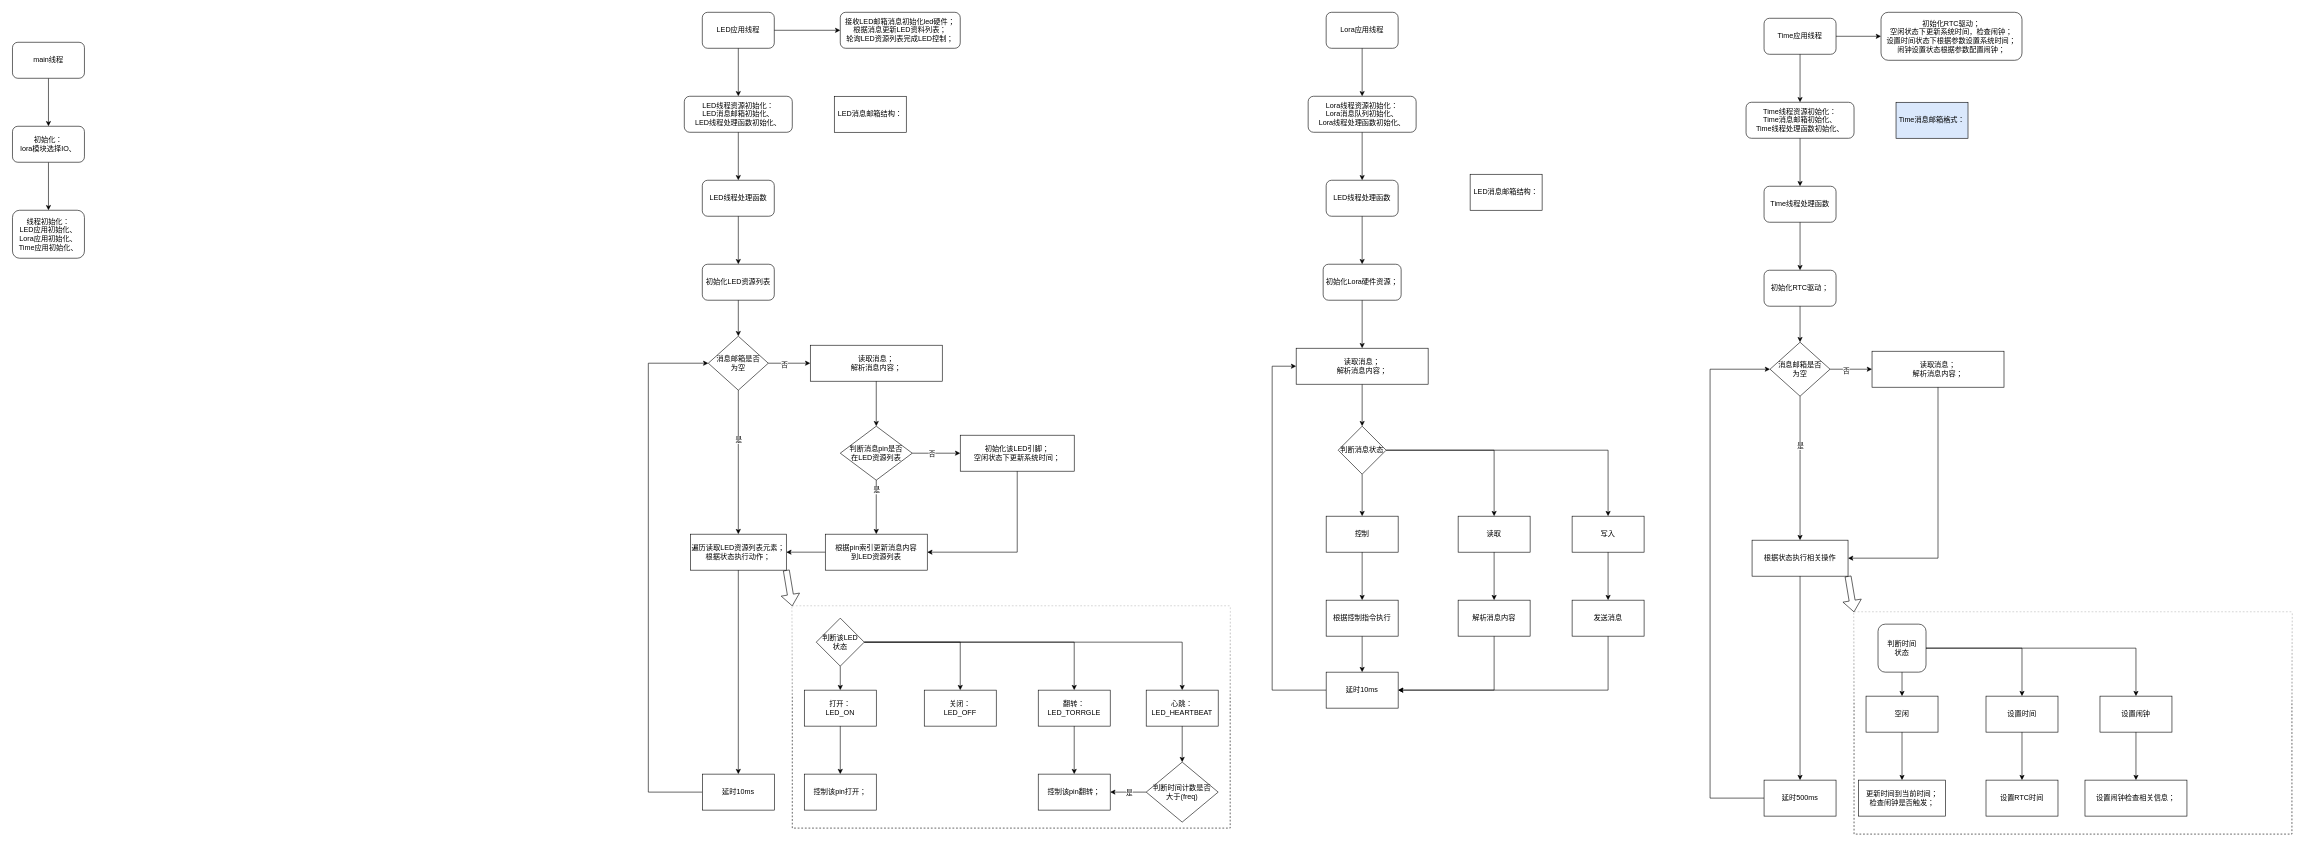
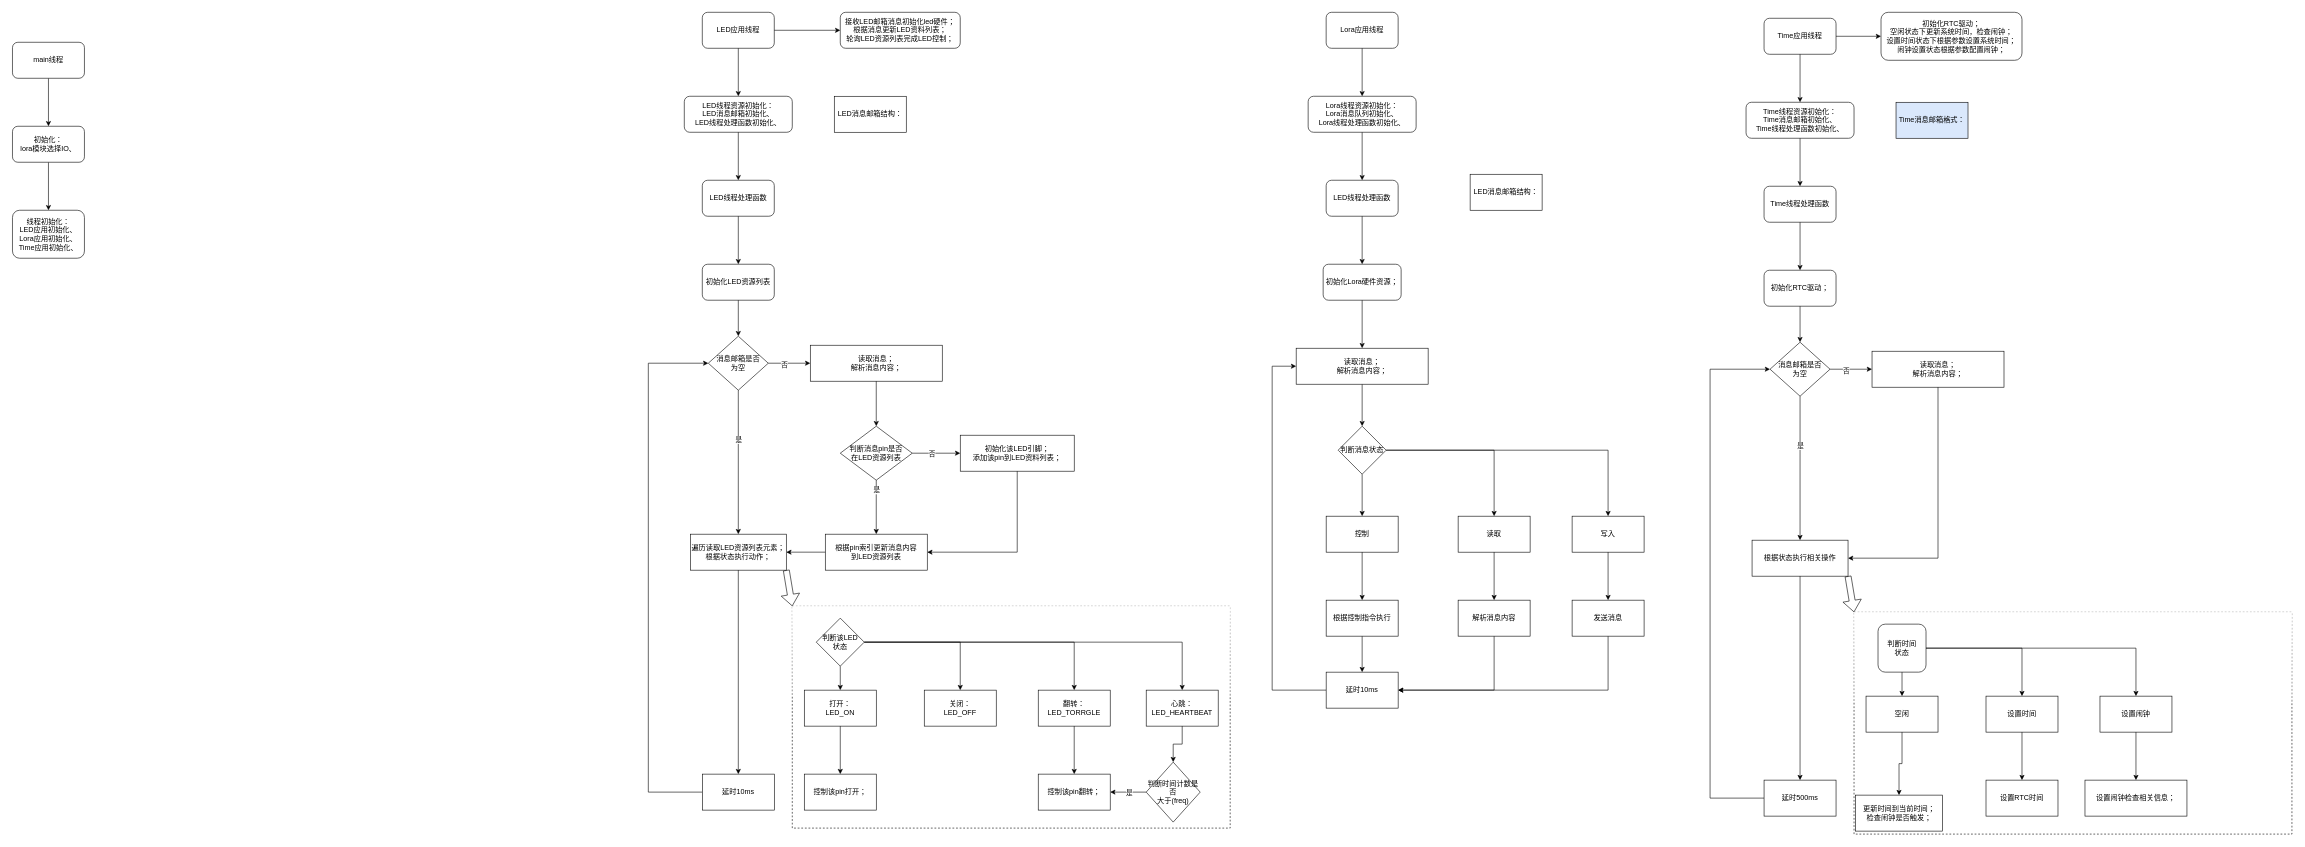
(1017, 453) -> (1017, 453)
(1182, 792) -> (1173, 792)
(1902, 798) -> (1899, 813)
